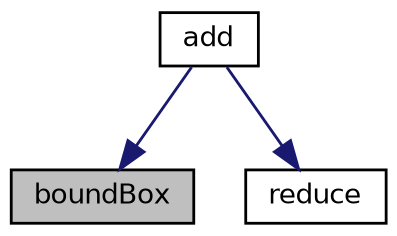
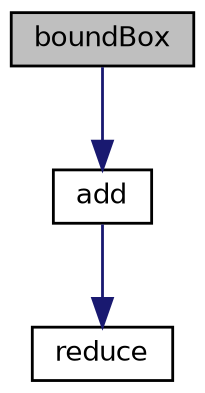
(164, 107) -> (103, 104)
